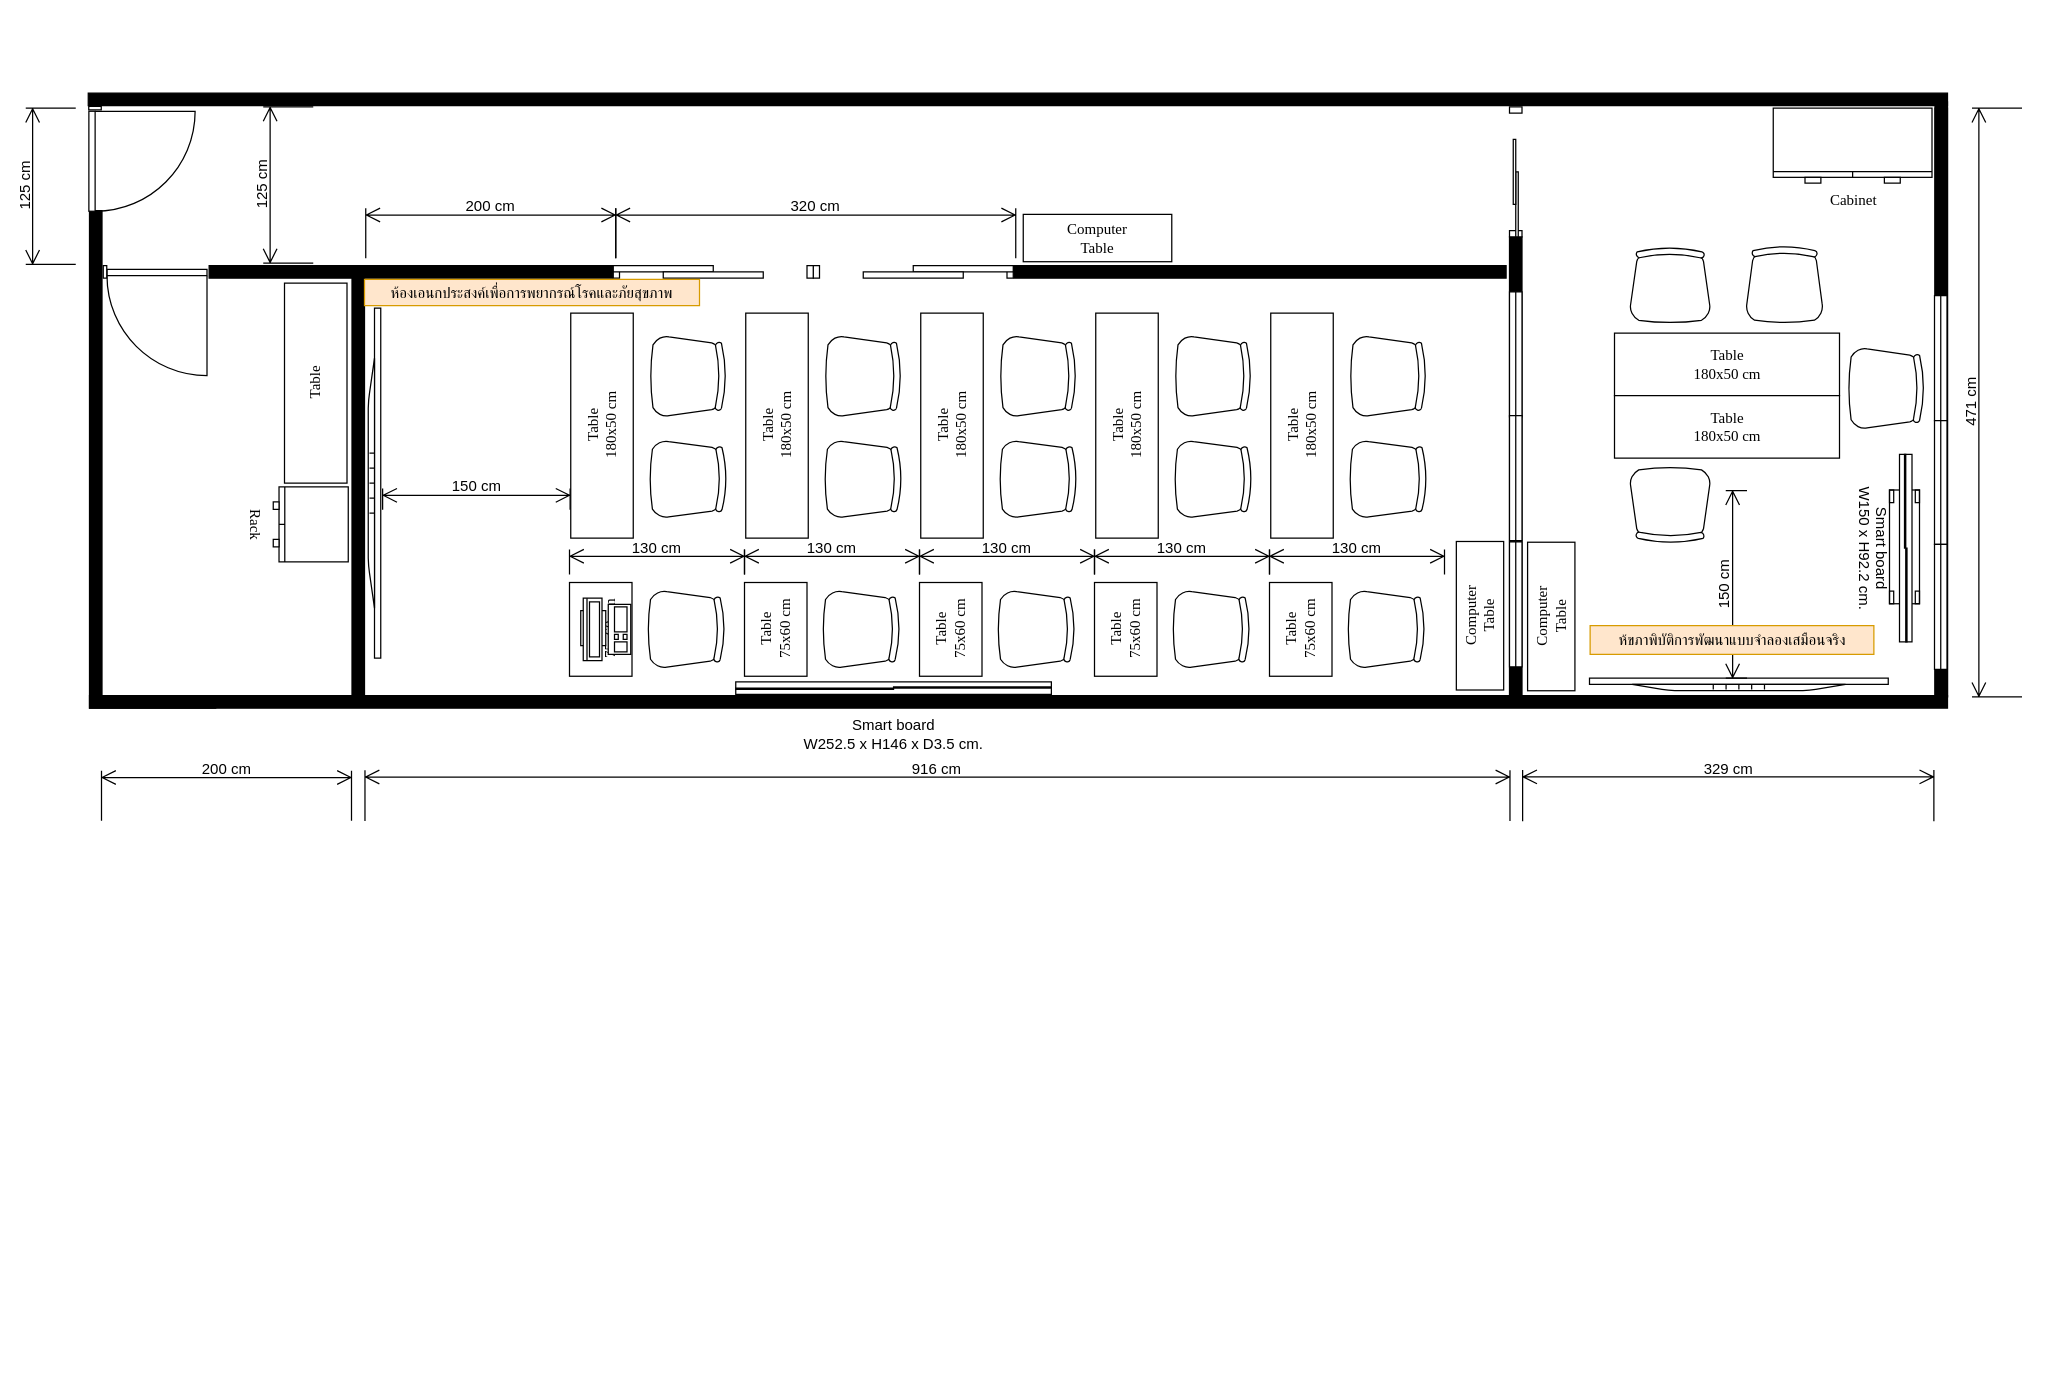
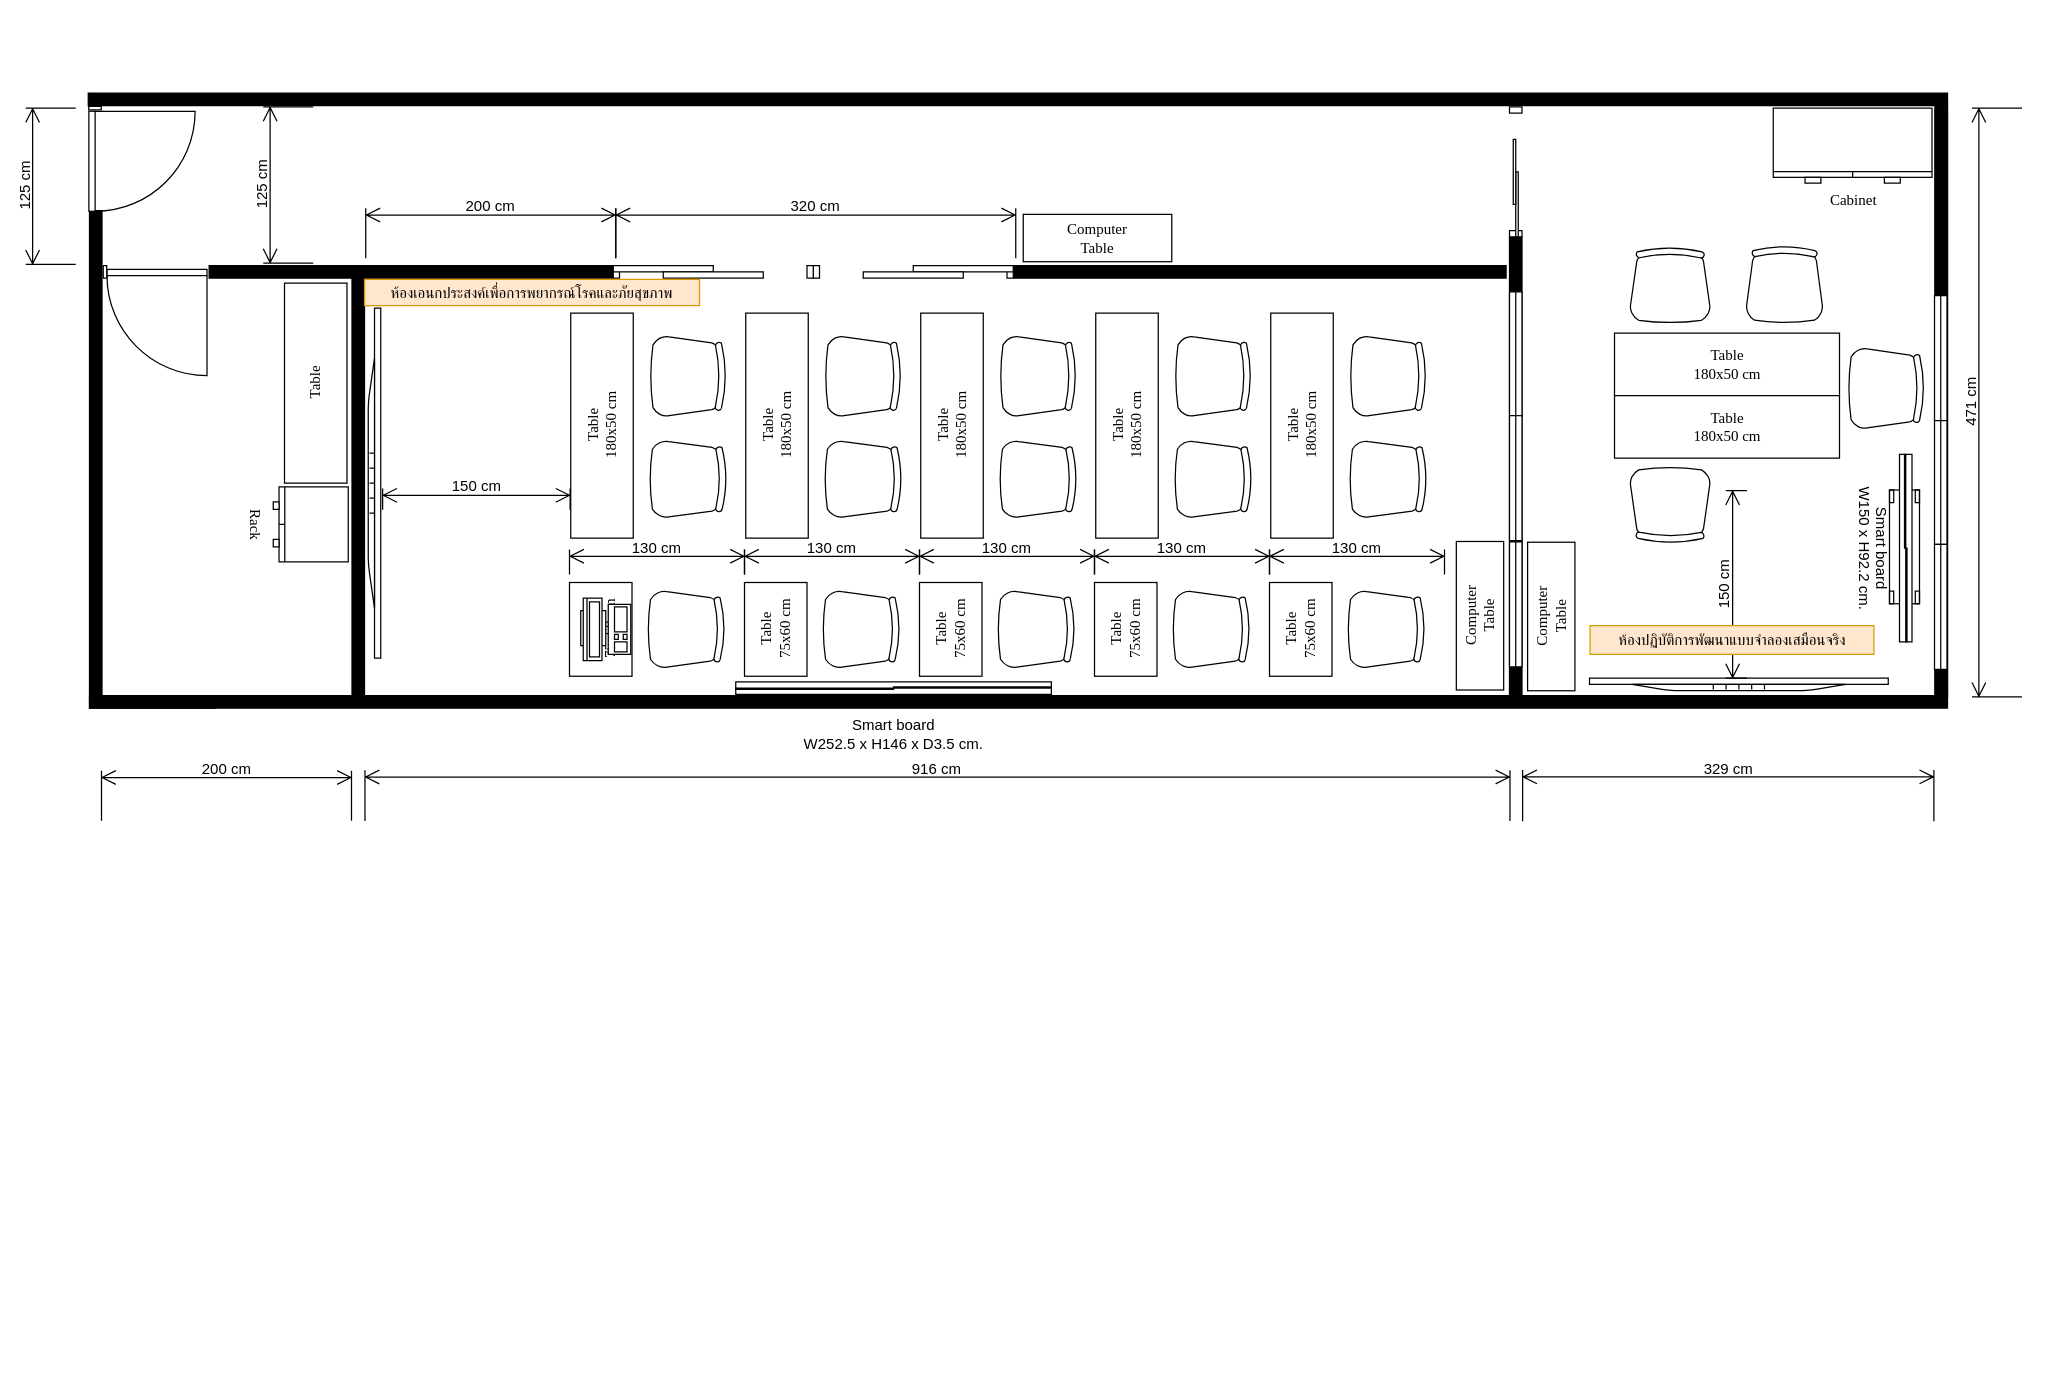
(1733, 641) -> (1733, 641)
